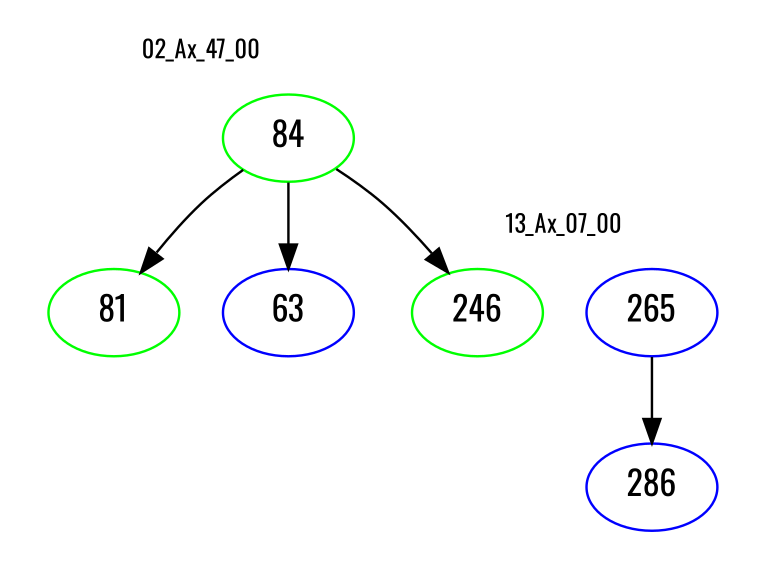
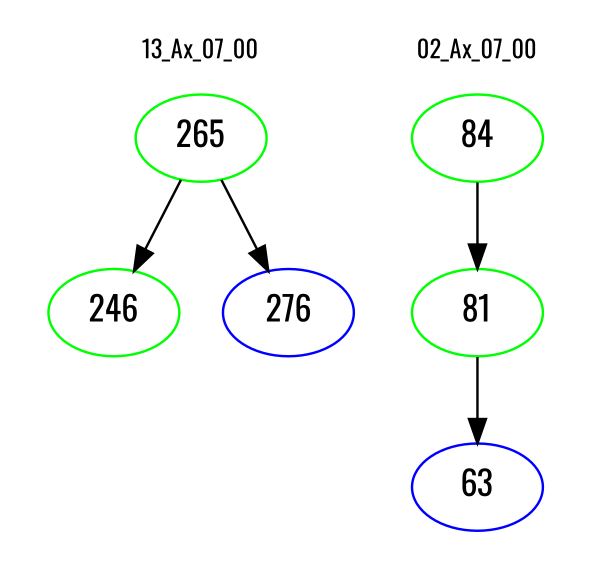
(201, 52) -> (477, 52)
(288, 214) -> (477, 388)
(408, 228) -> (163, 215)
(652, 313) -> (201, 138)
(652, 487) -> (288, 313)
